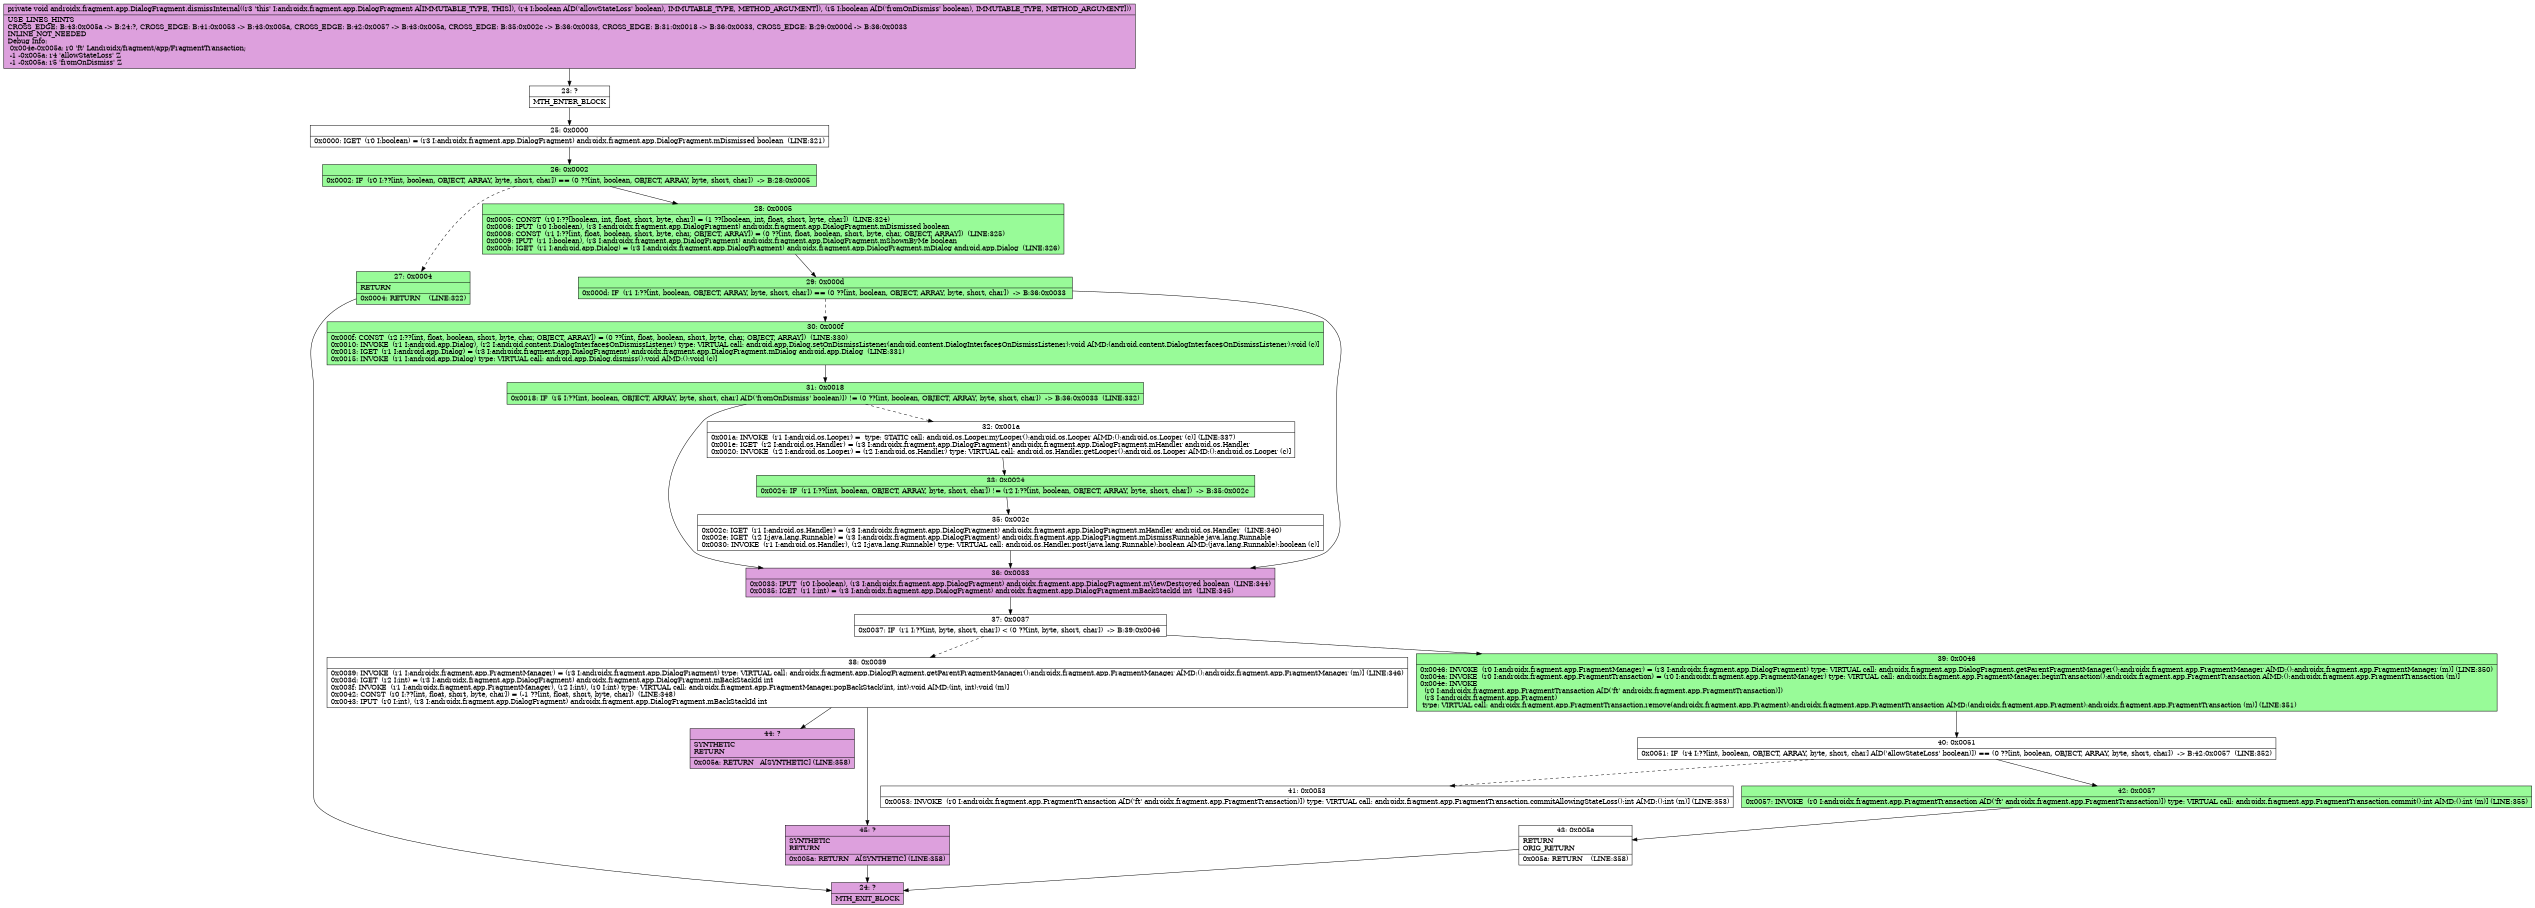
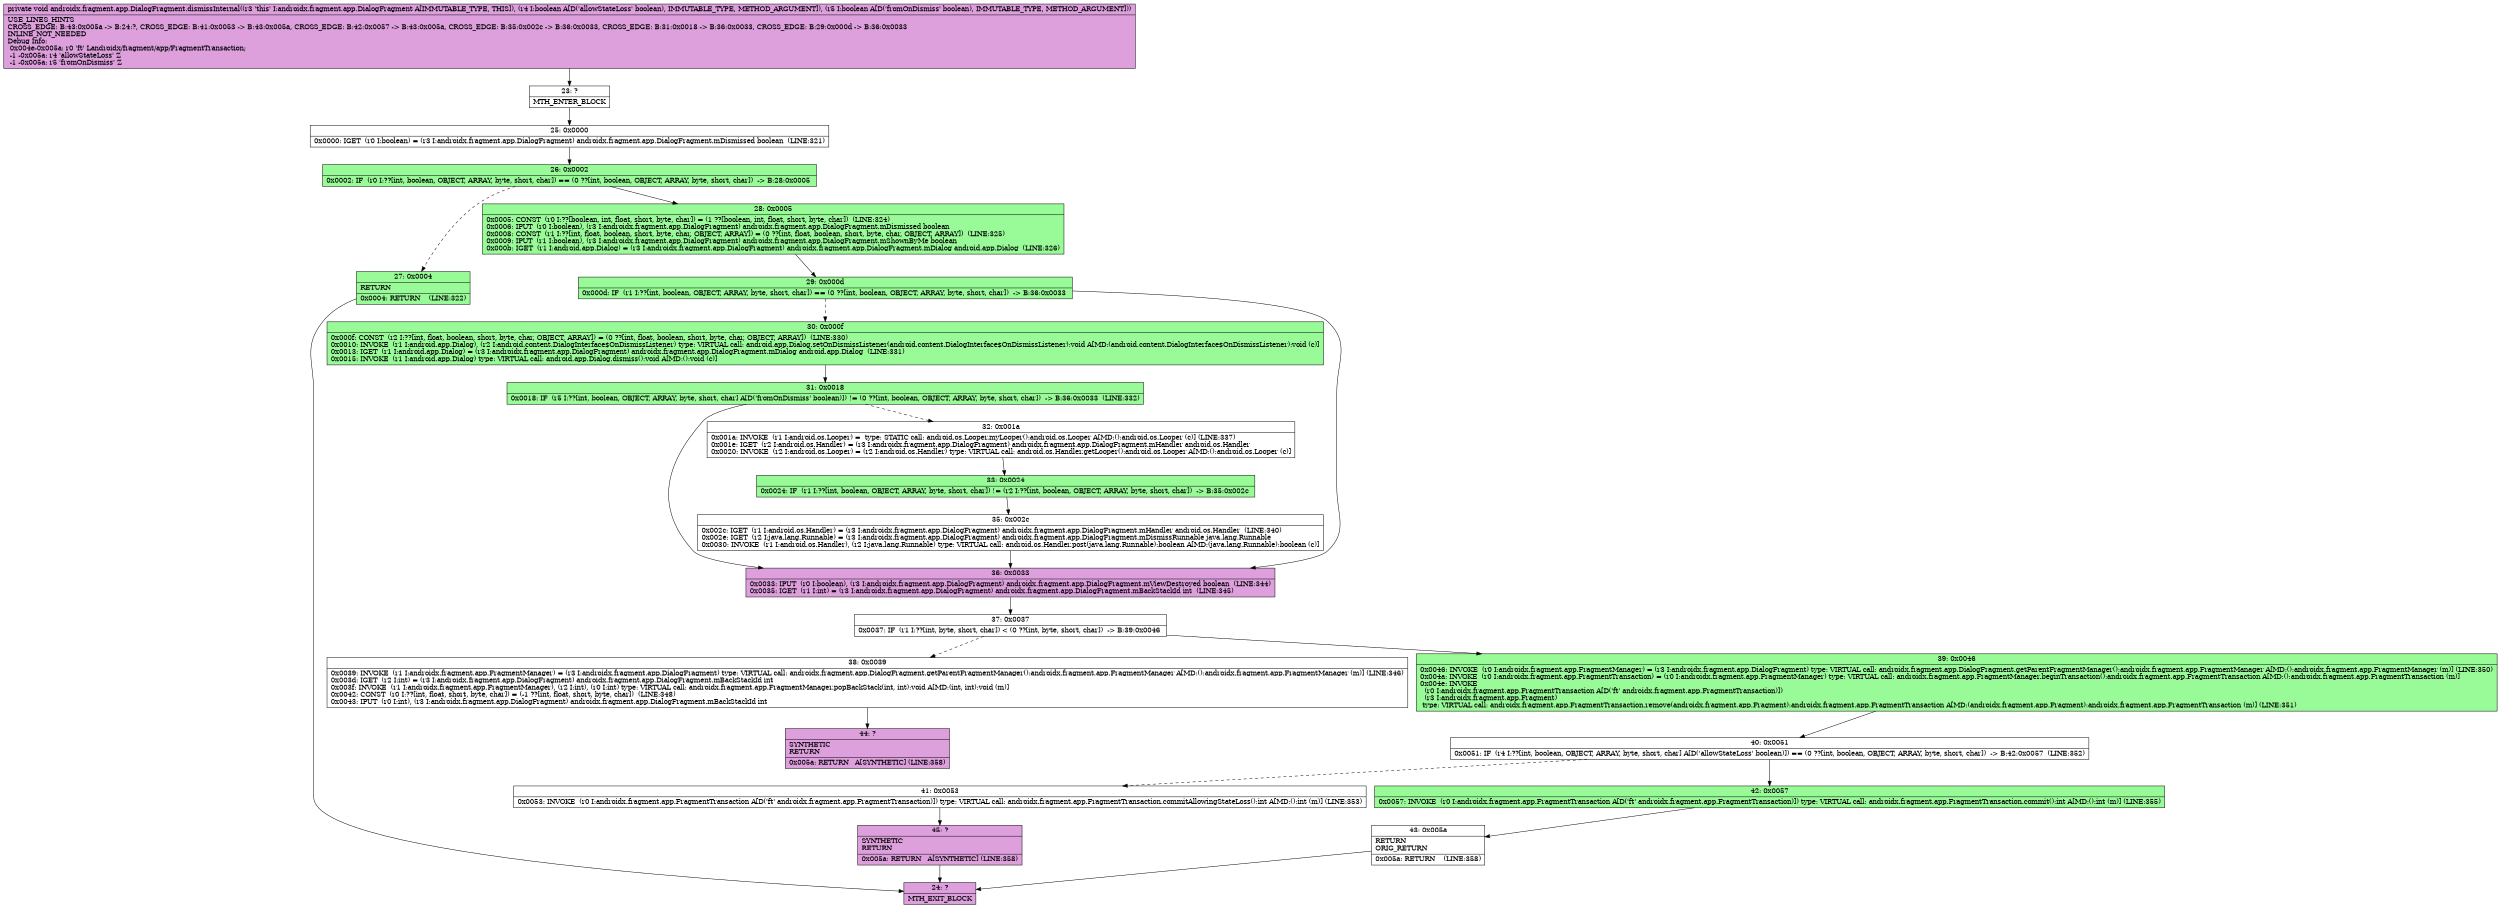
(867, 764) -> (940, 814)
